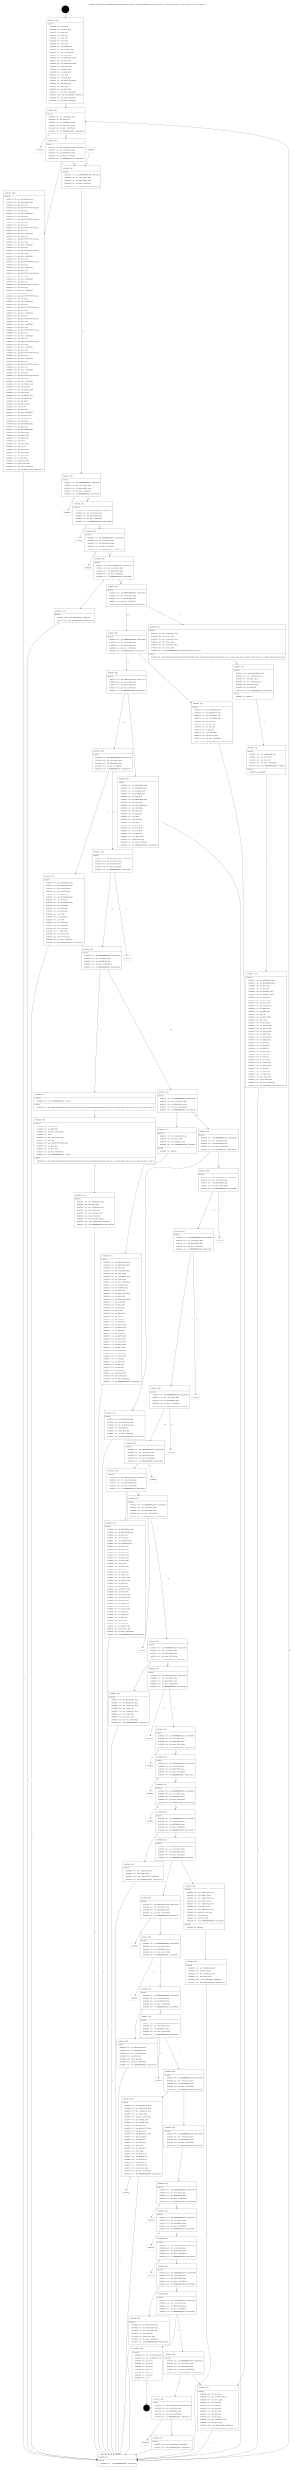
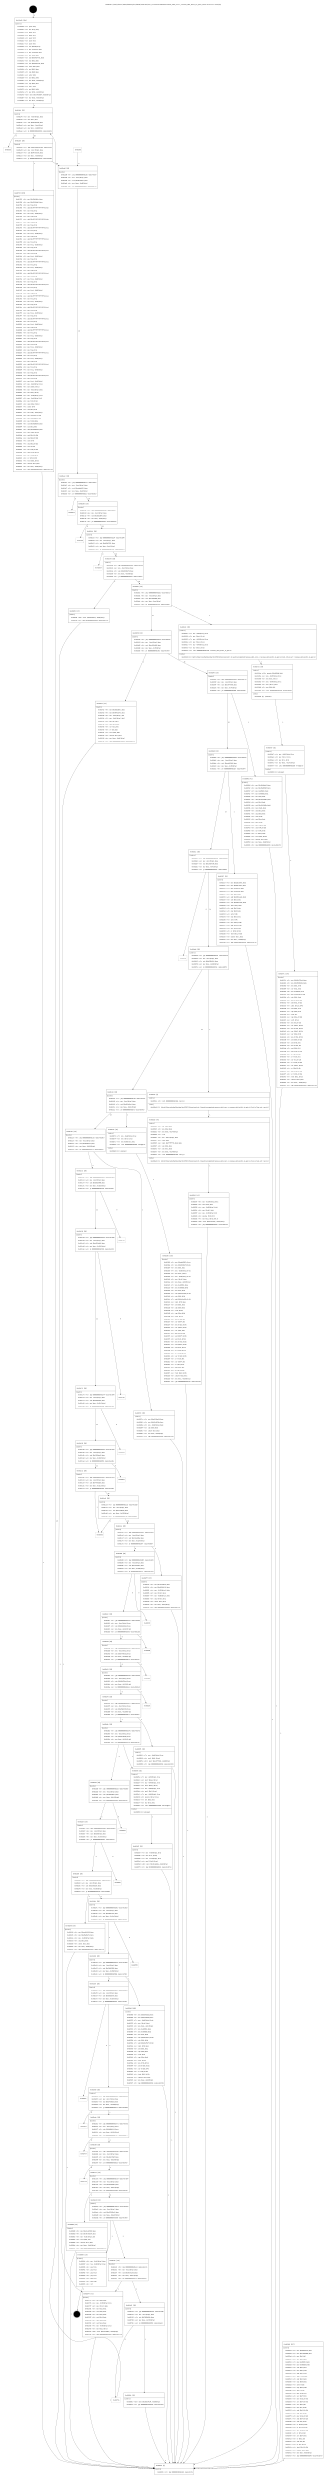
(288, 1270) -> (55, 1290)
(126, 1505) -> (95, 1511)
(128, 2183) -> (95, 2050)
